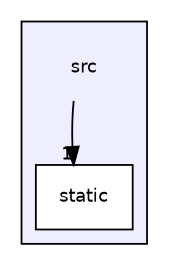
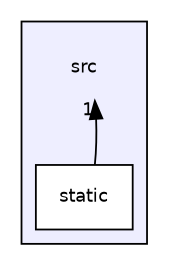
(72, 124) -> (96, 142)
